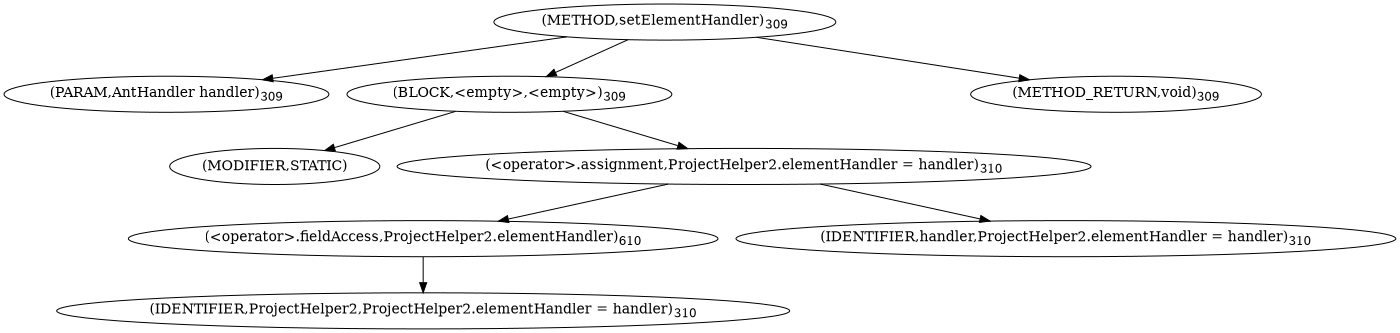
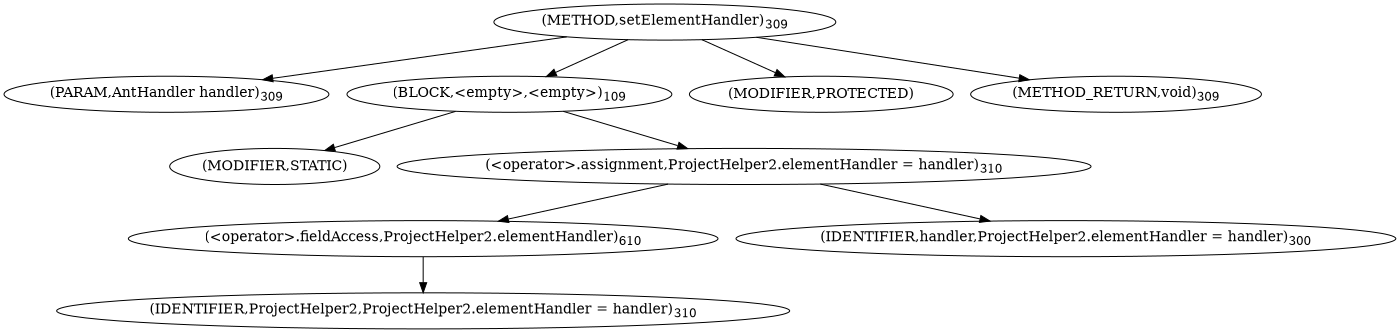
(615, 93) -> (615, 93)
none -> (821, 94)
(1300, 237) -> (1300, 237)
